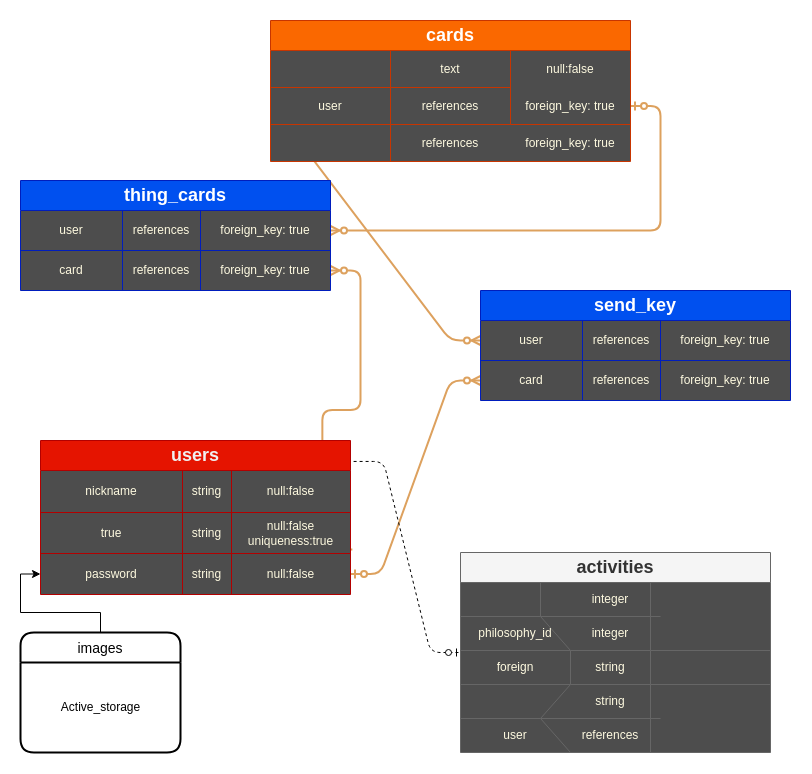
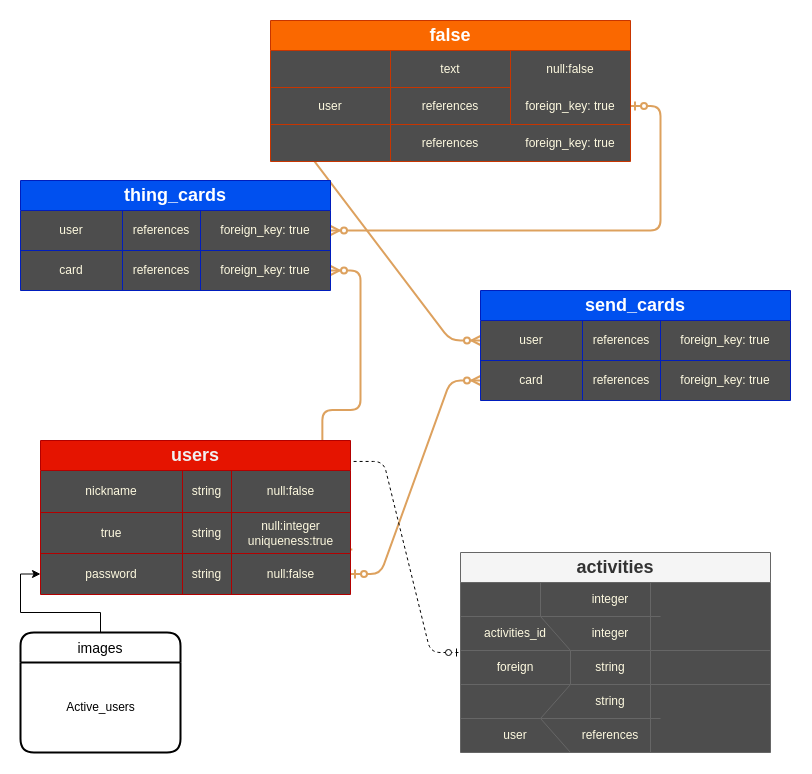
(451, 36) -> (451, 36)
(636, 306) -> (636, 306)
(291, 534) -> (291, 534)
(516, 634) -> (516, 634)
(101, 708) -> (101, 708)
